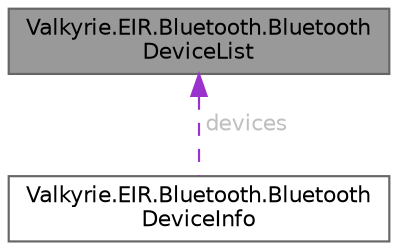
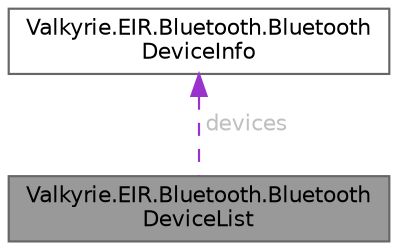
(199, 136) -> (199, 136)
